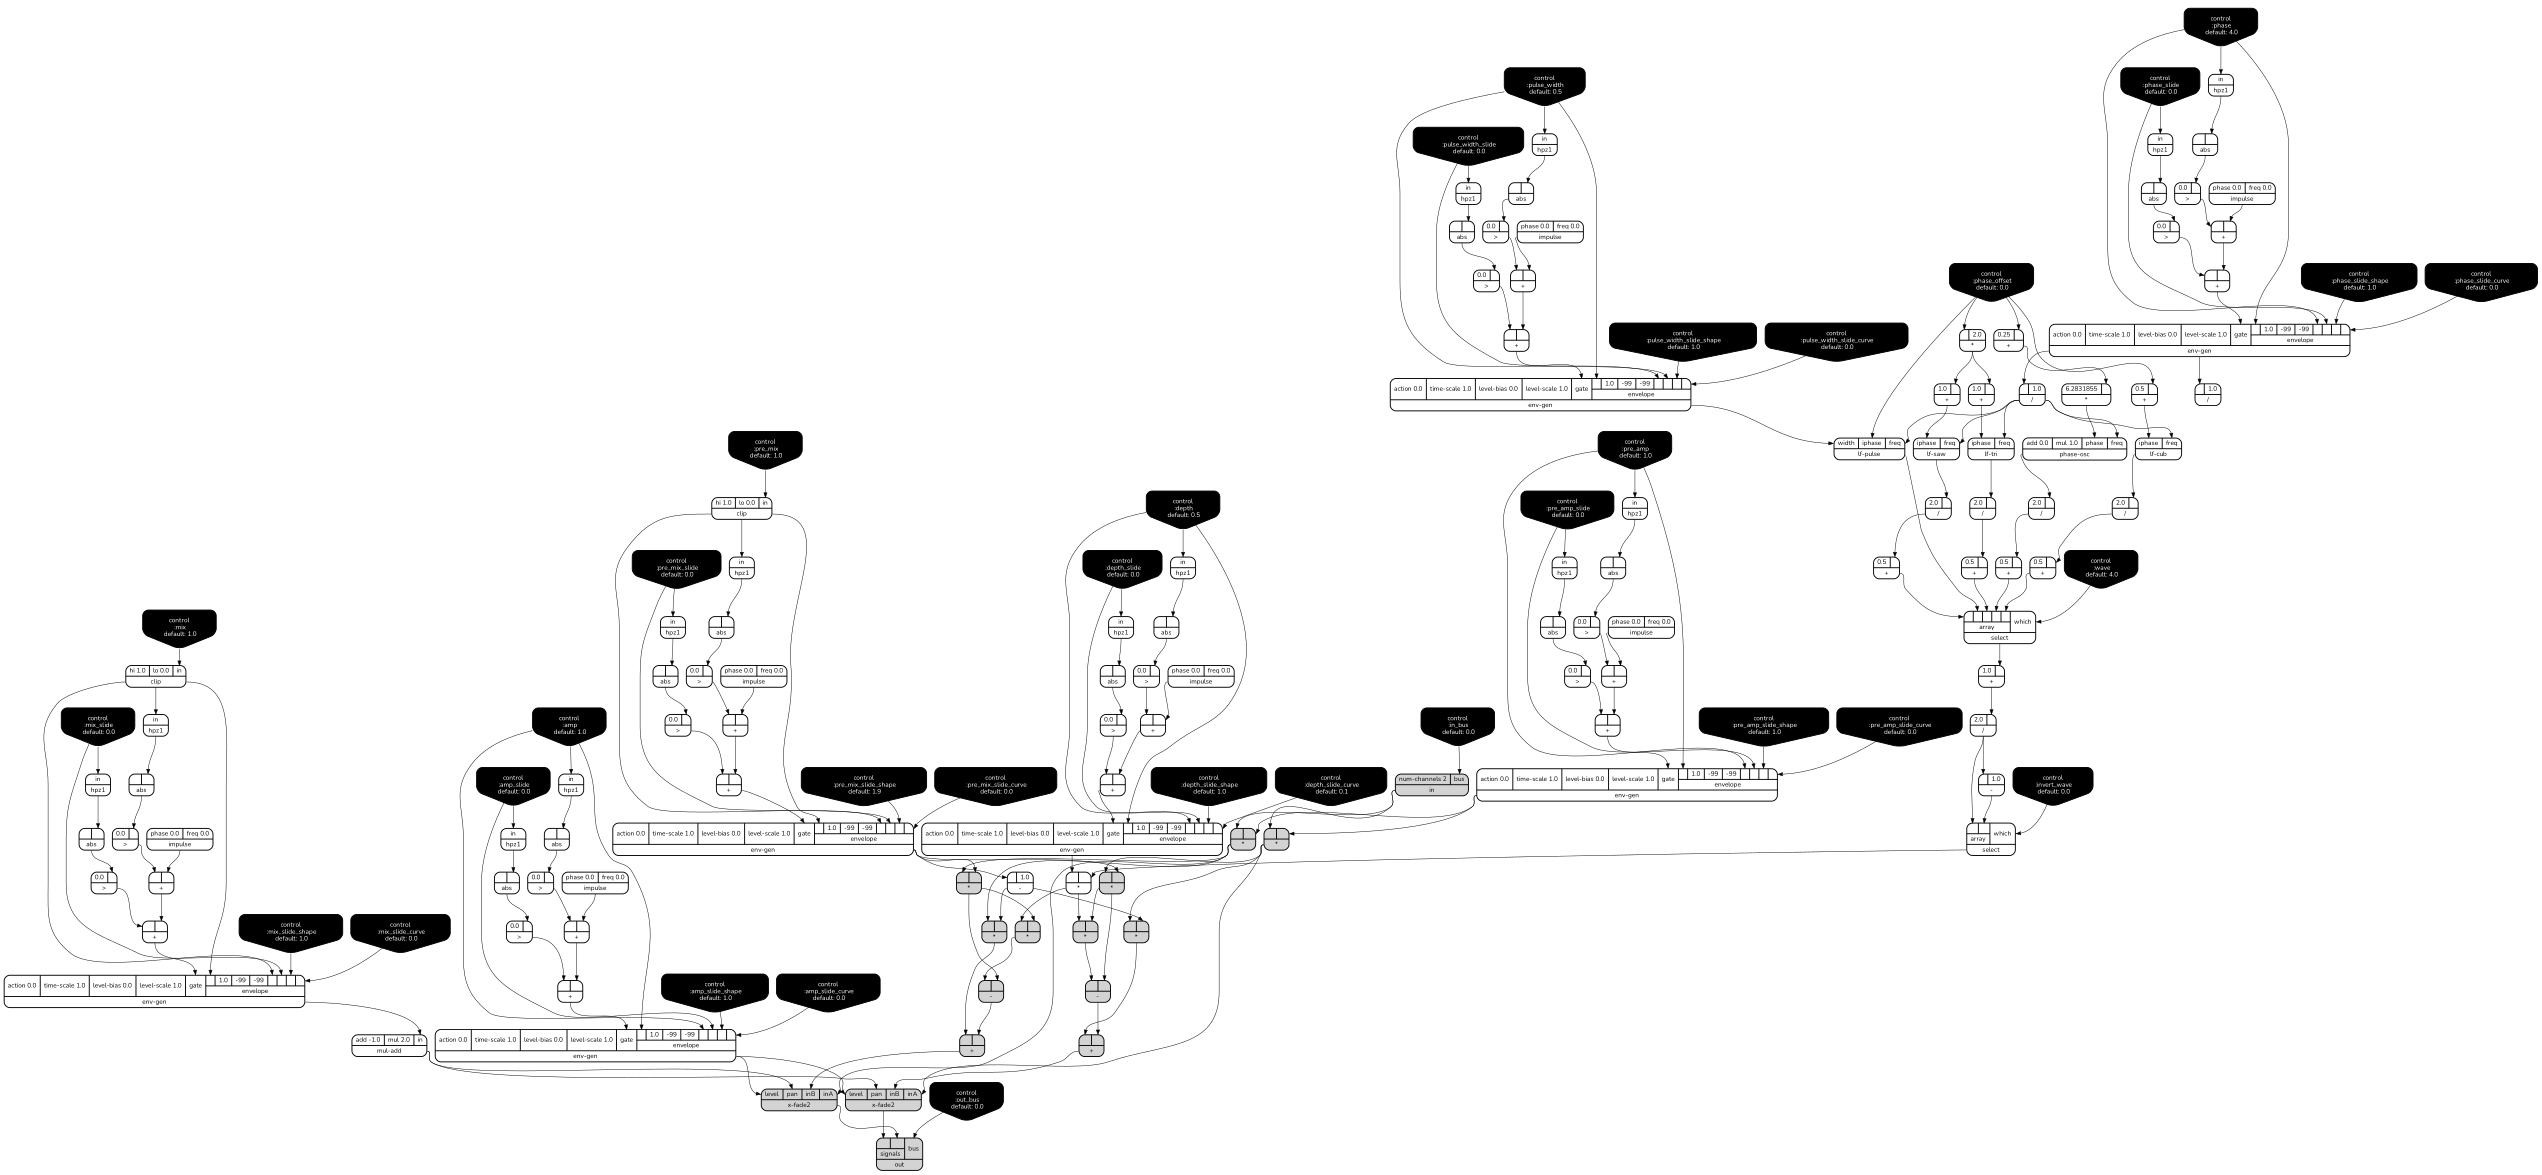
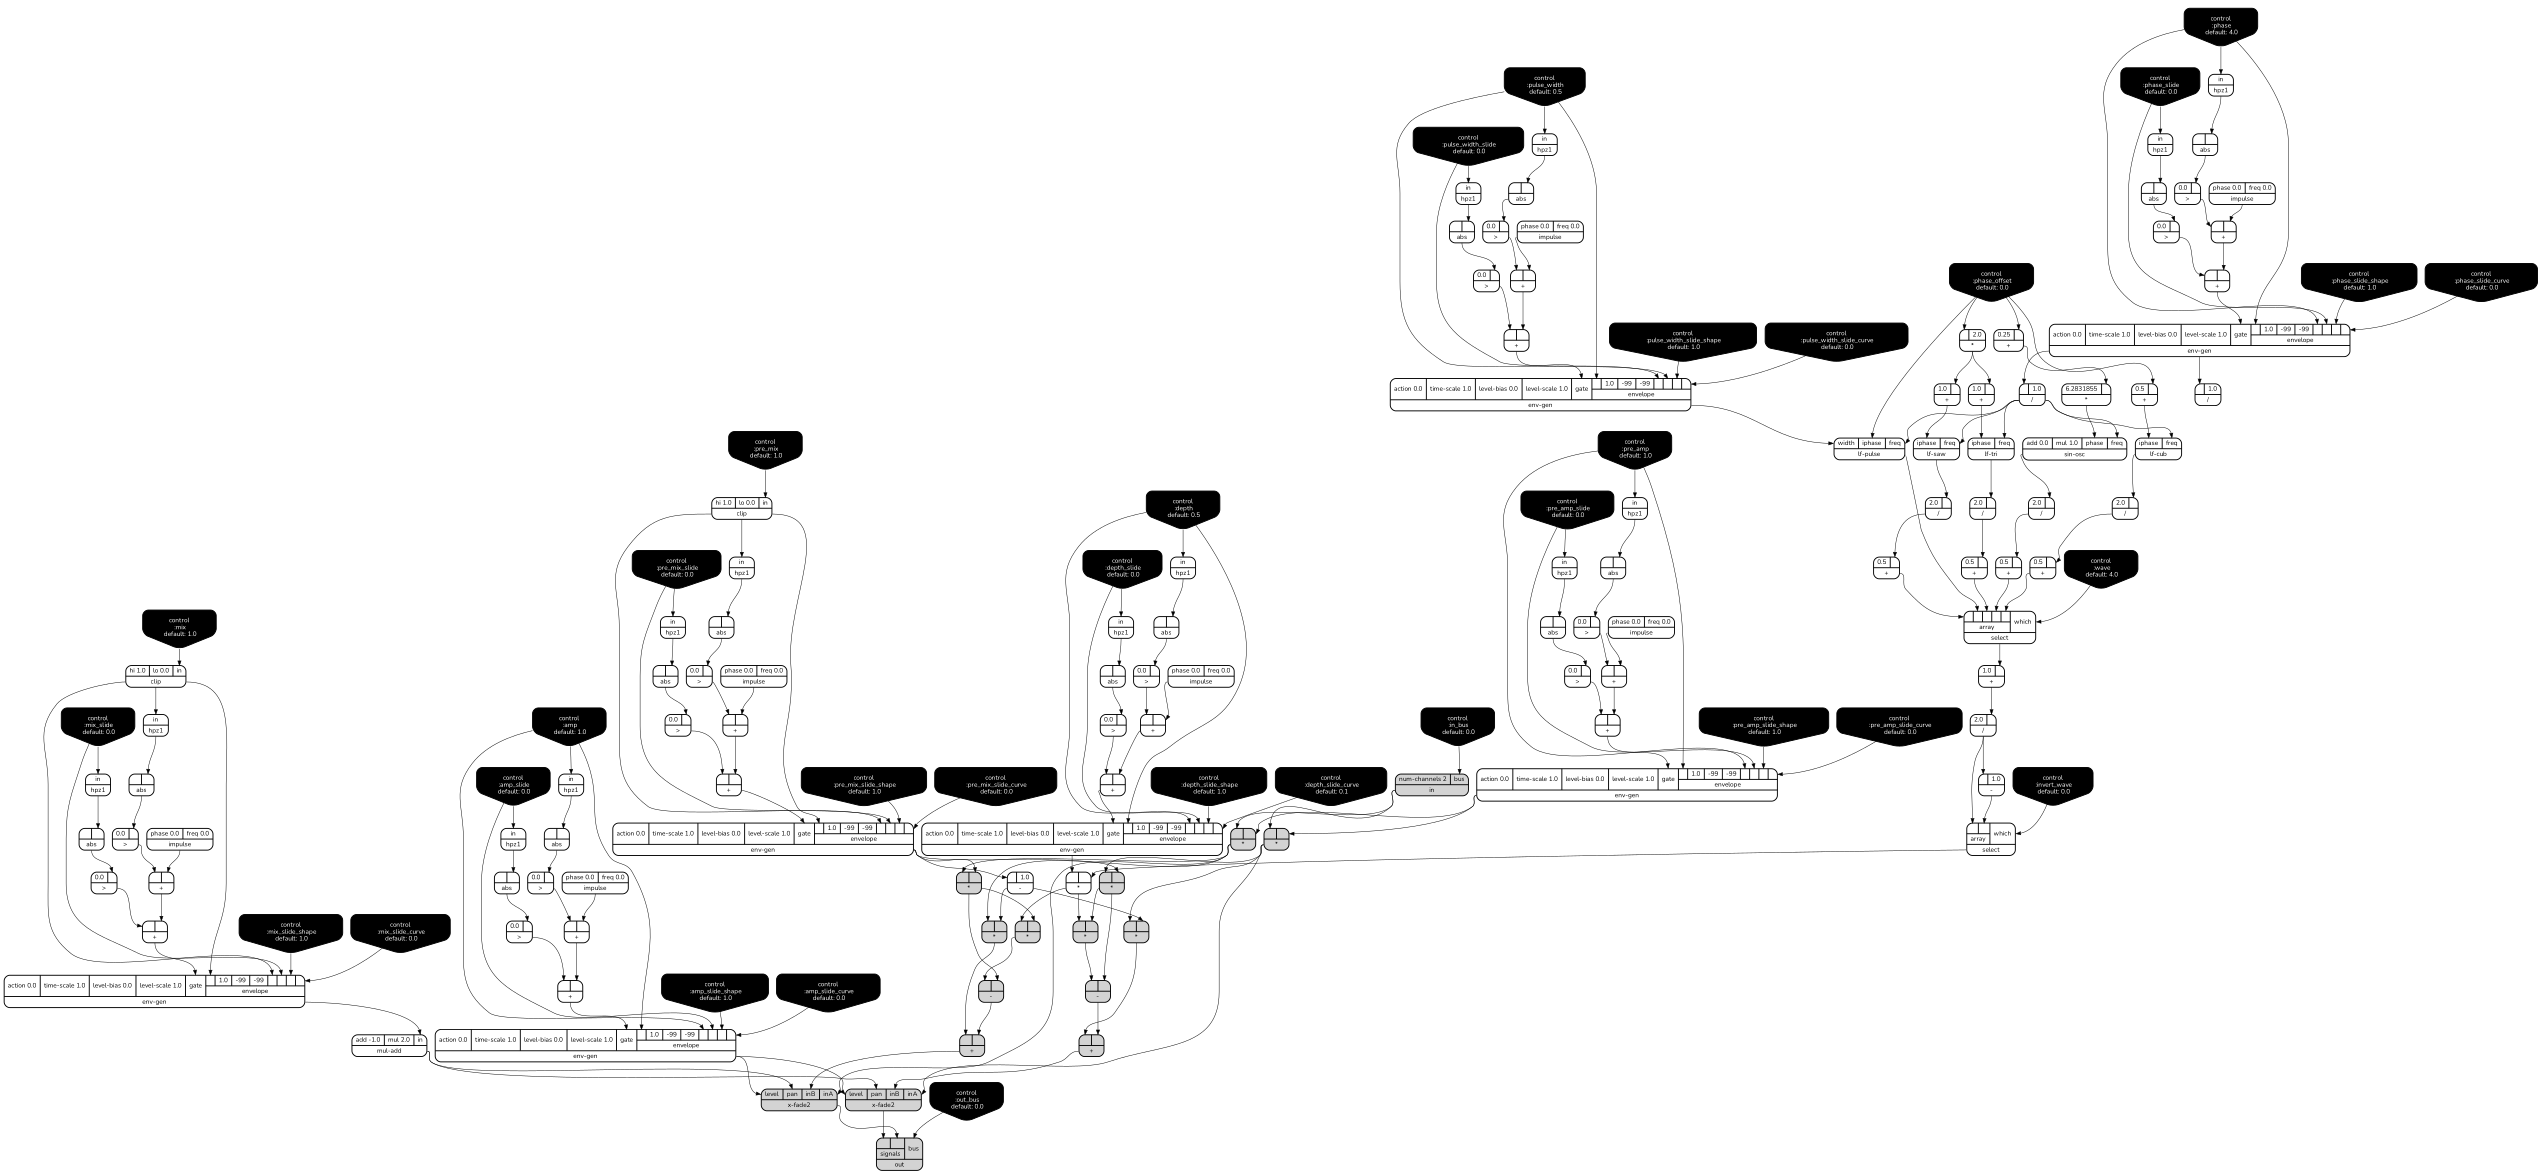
(2075, 454) -> (2075, 454)
(864, 785) -> (864, 785)
